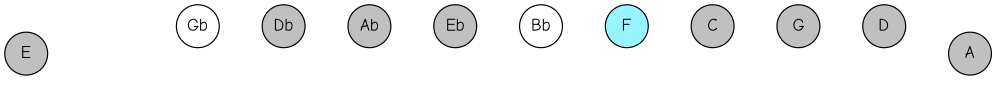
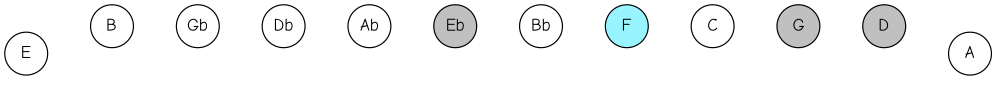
none -> (112, 26)
(284, 26) -> (284, 26)
(369, 26) -> (369, 26)
(713, 26) -> (713, 26)
(26, 54) -> (26, 54)
(970, 54) -> (970, 54)
